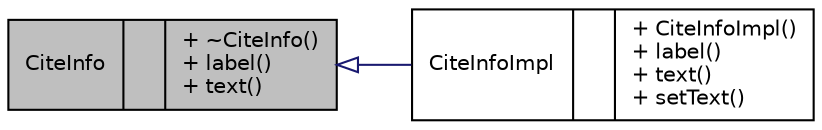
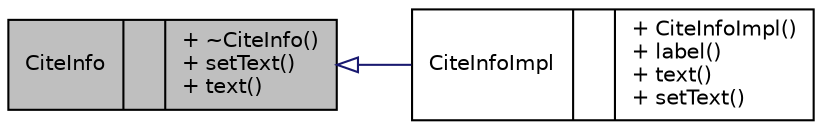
(227, 64) -> (239, 64)
